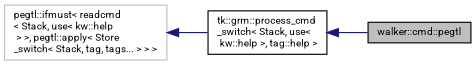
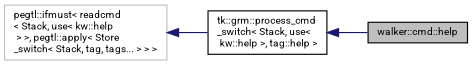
(420, 33) -> (418, 33)
